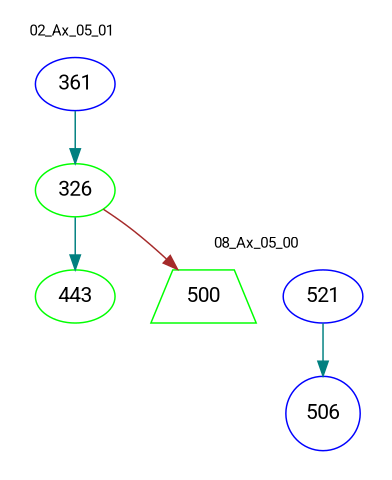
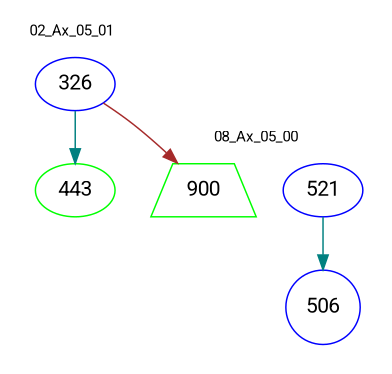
(75, 84) -> none
(75, 190) -> (75, 84)
(204, 296) -> (204, 190)
